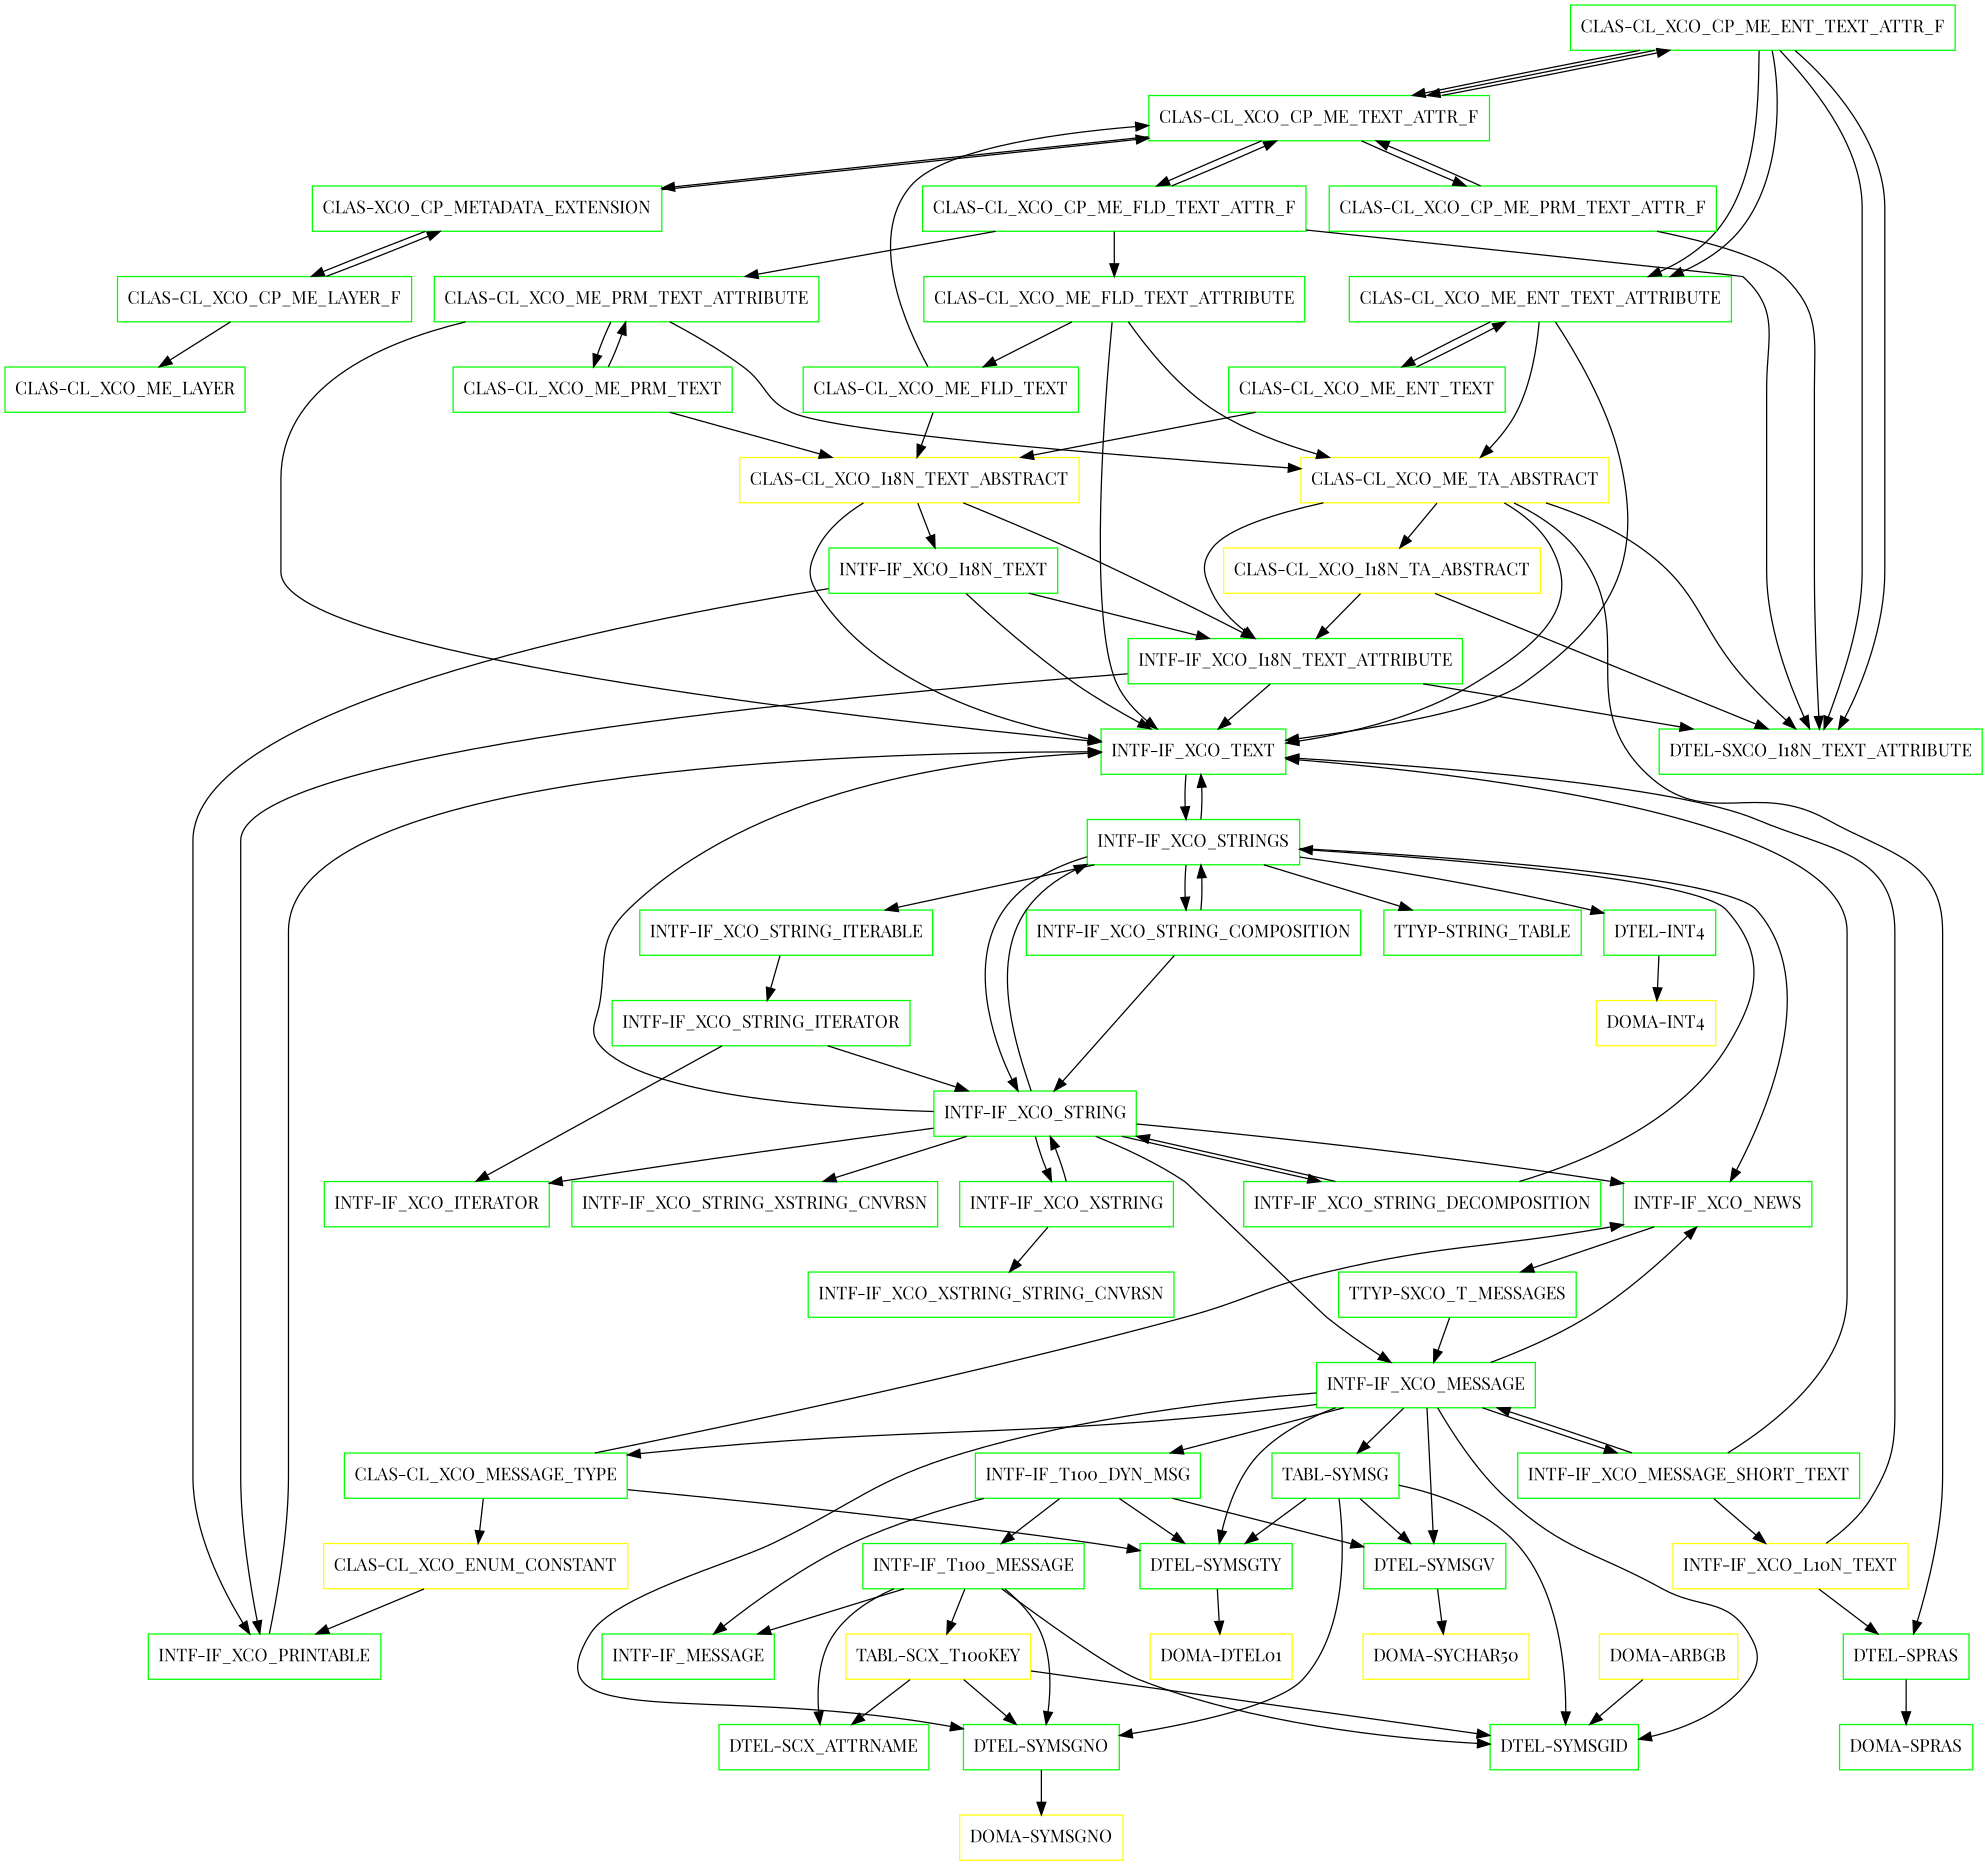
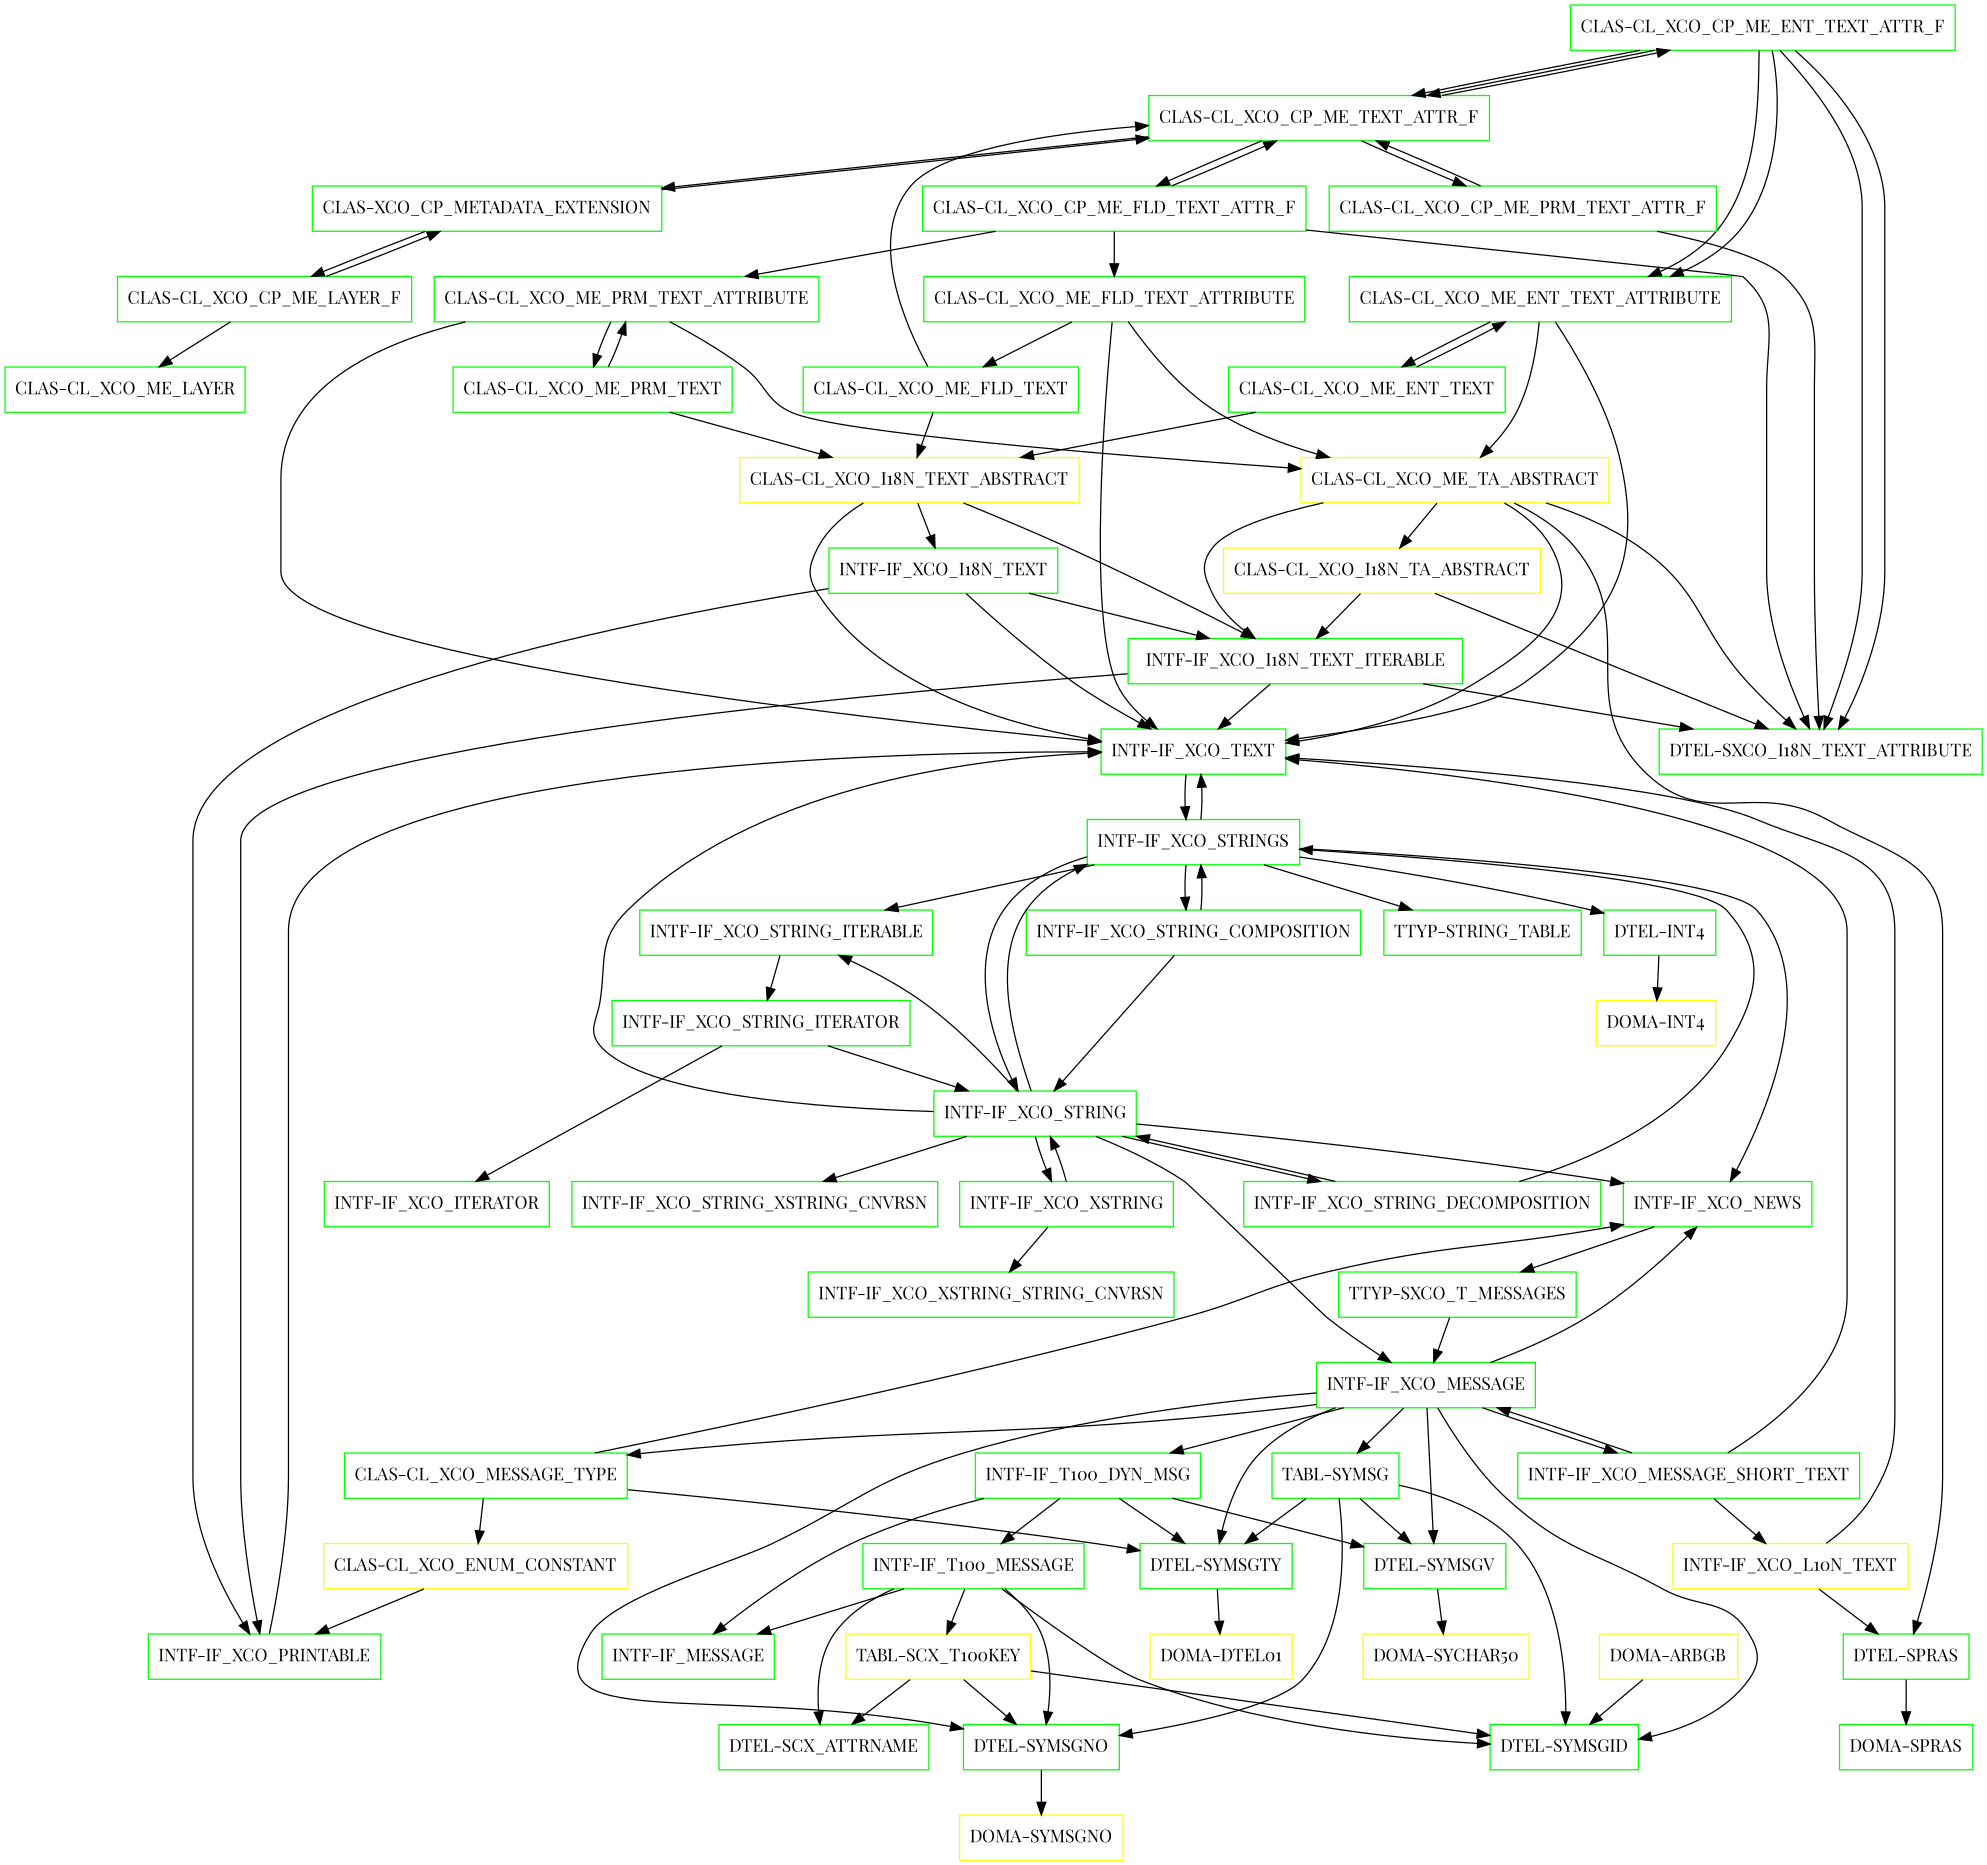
(1295, 661) -> (1295, 661)
(748, 1154) -> (941, 1016)
